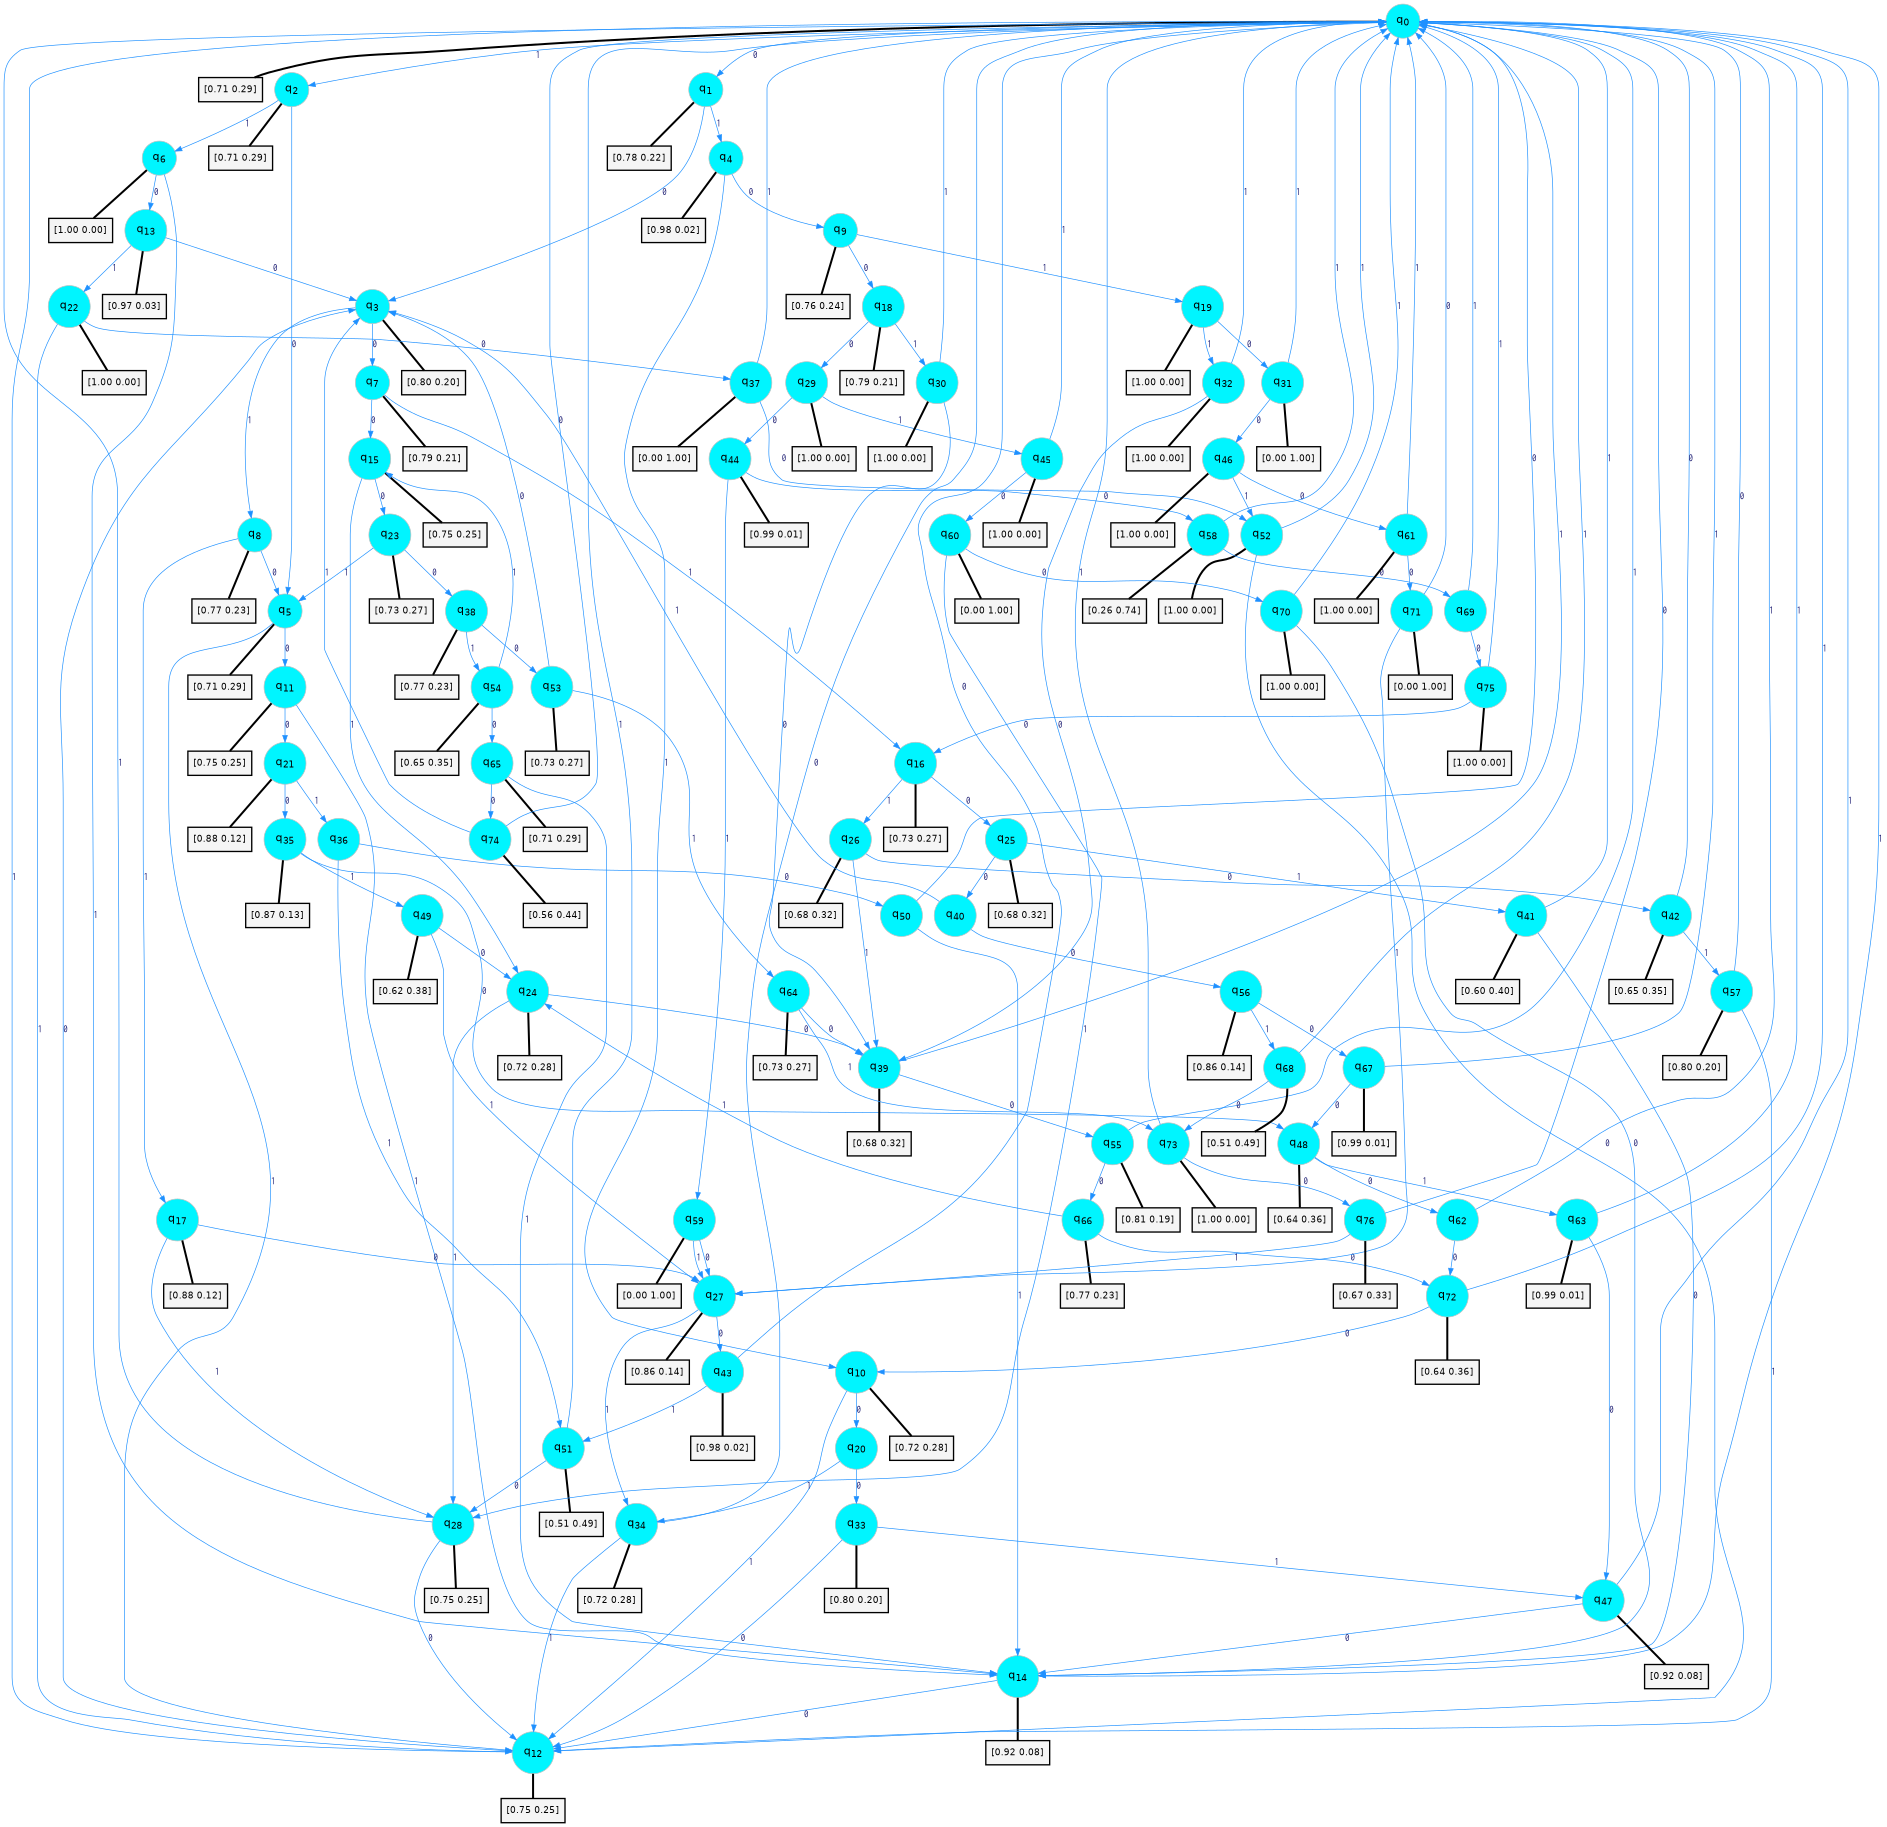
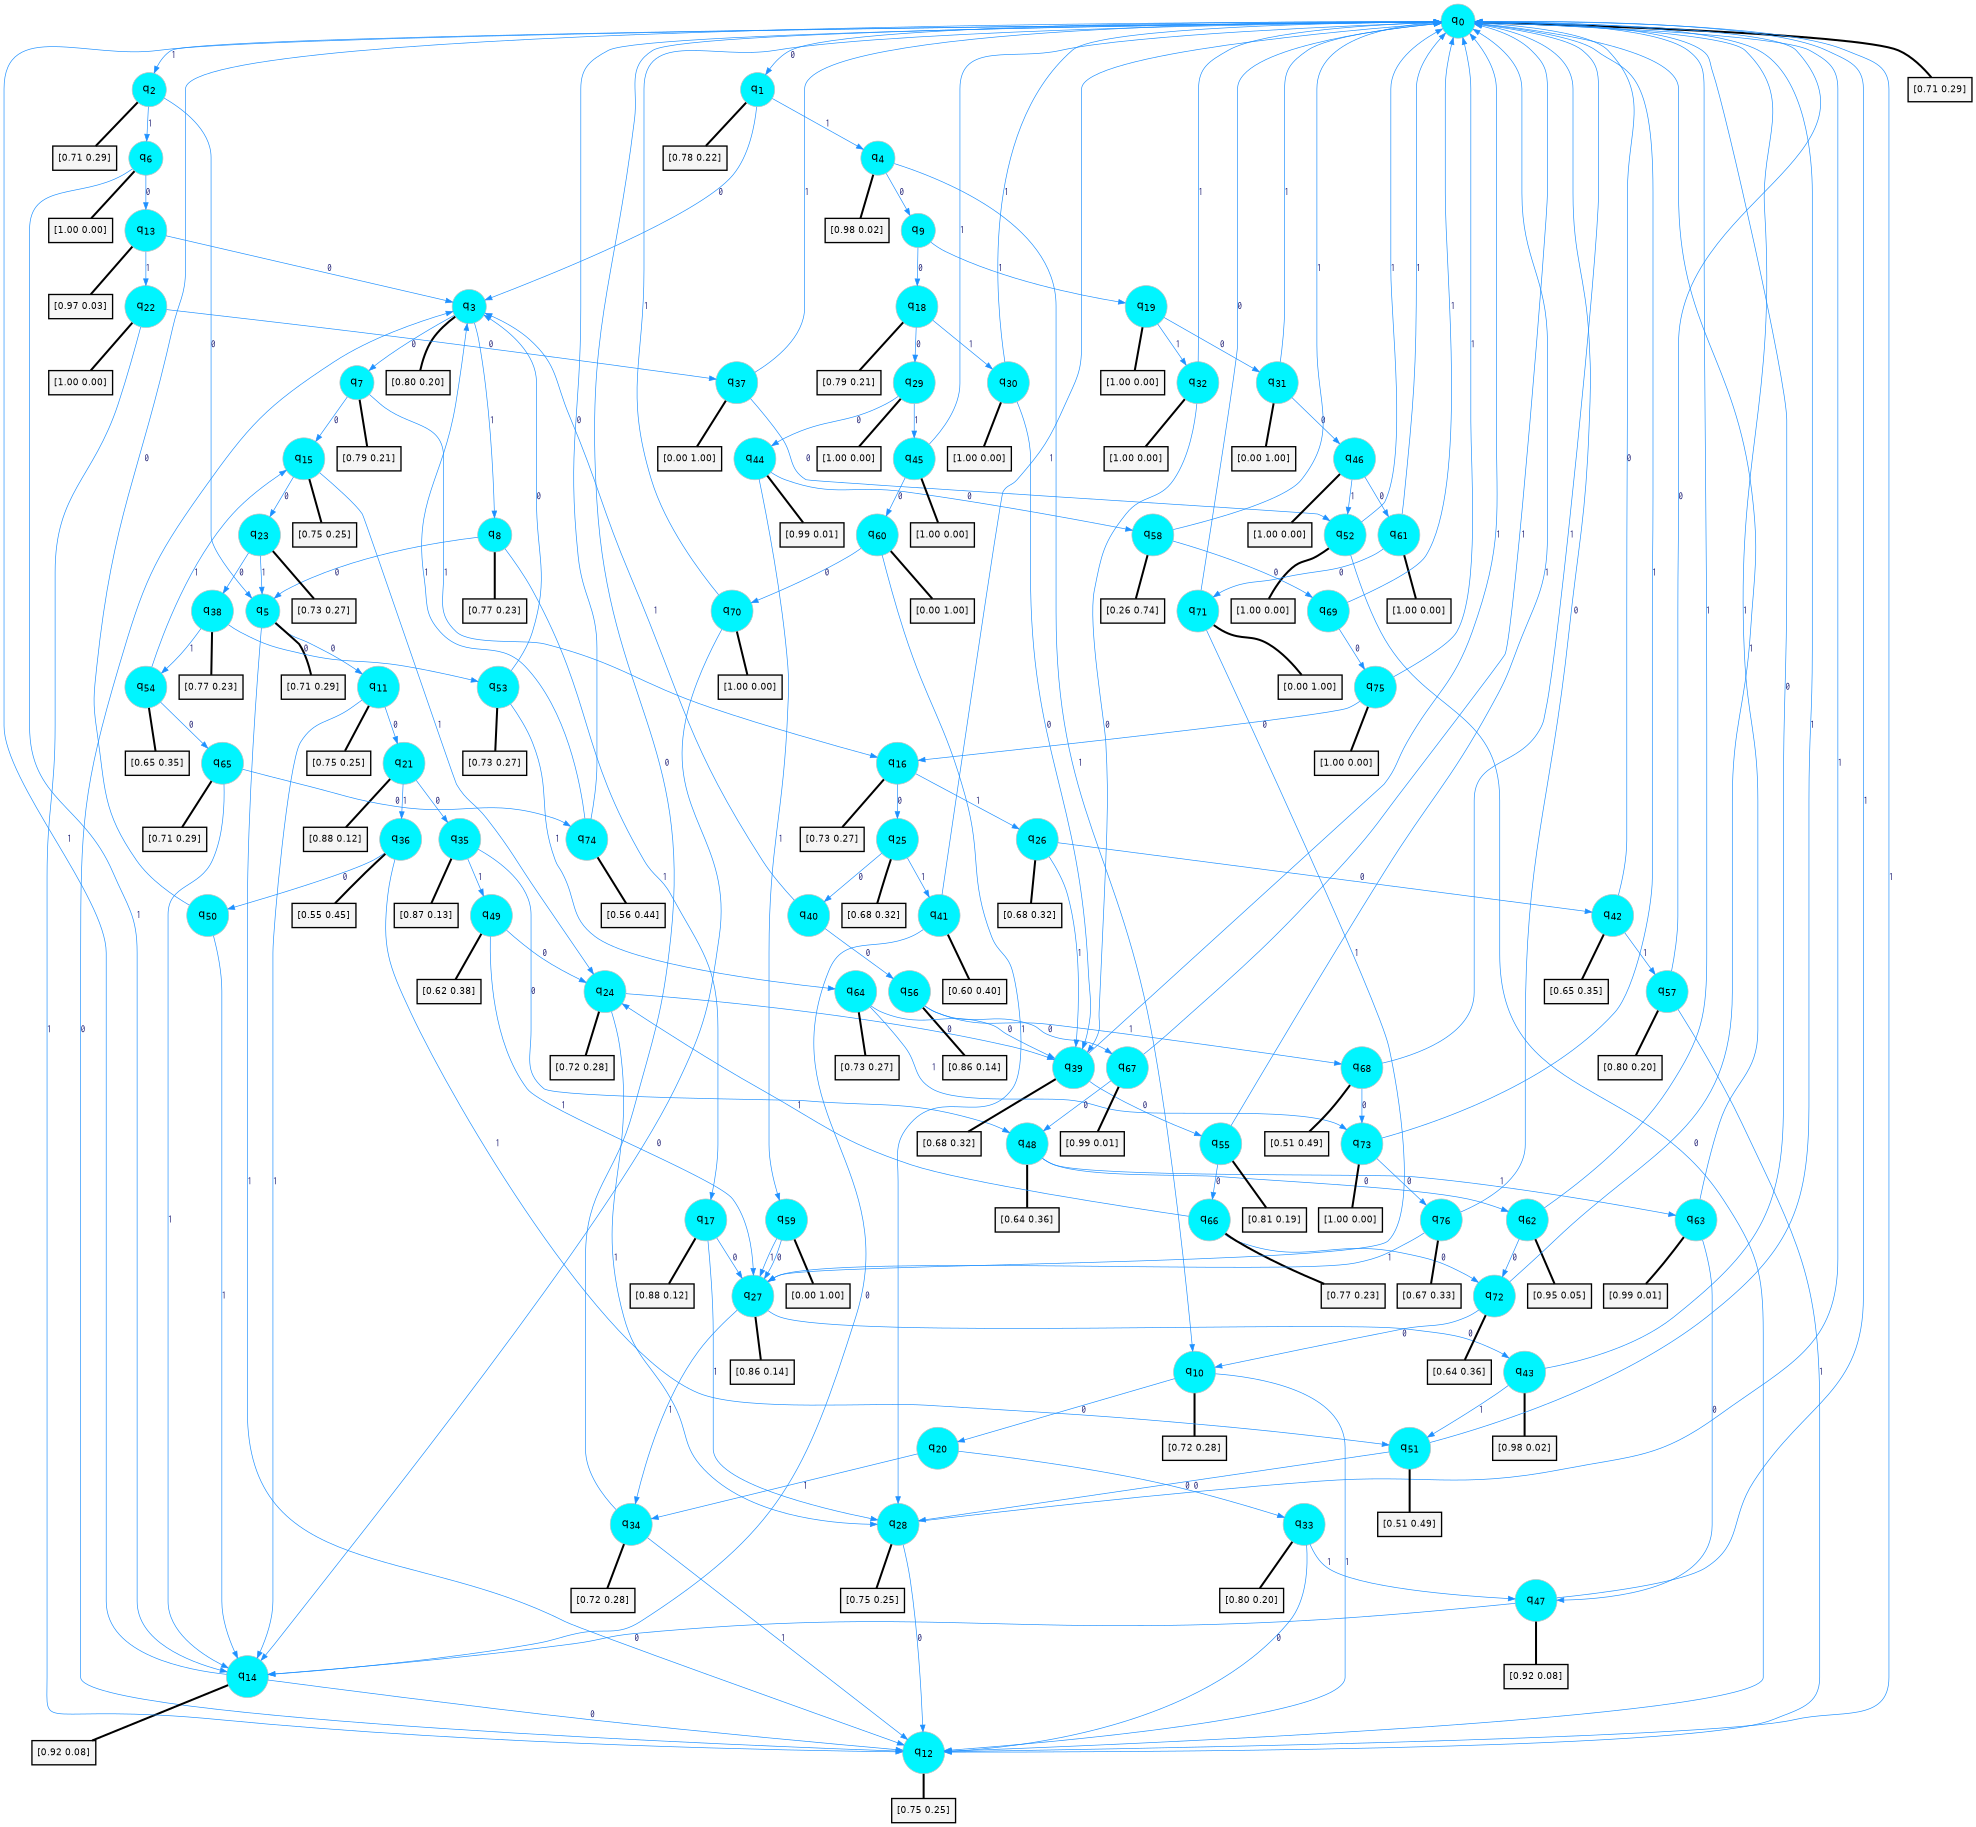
(818, 307) -> none
none -> (324, 915)
none -> (1560, 1296)
